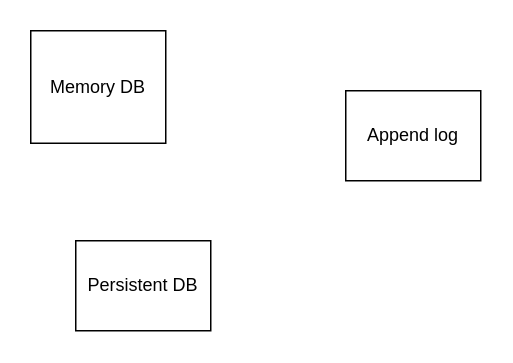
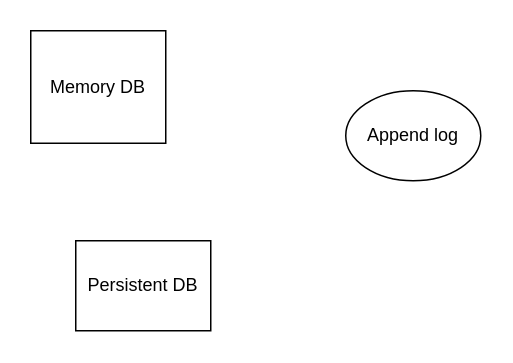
(413, 136) -> (413, 136)
